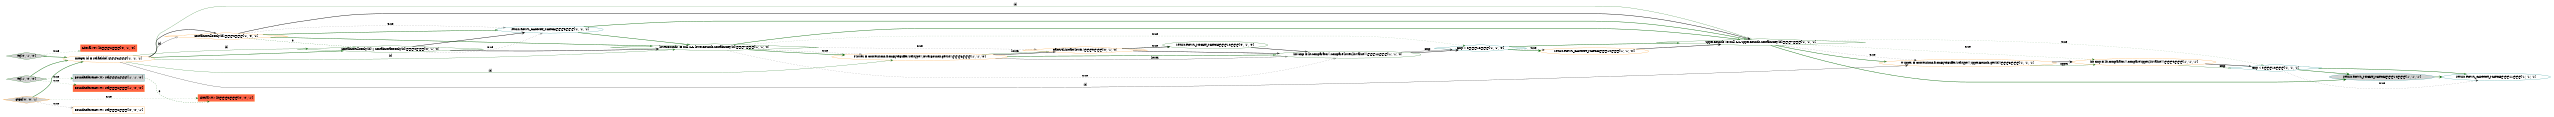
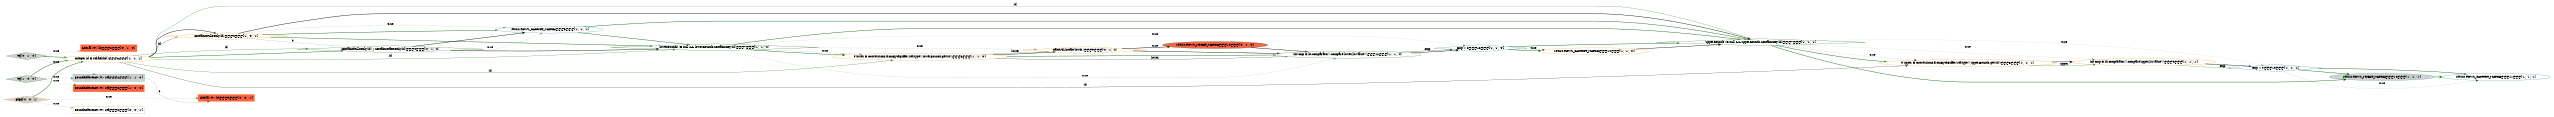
(1215, 45) -> (1215, 45)
none -> (64, 66)
